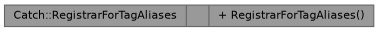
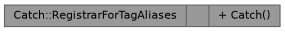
(291, 15) -> (244, 15)
